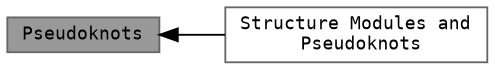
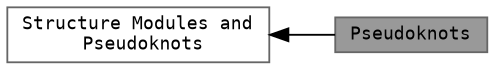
(202, 35) -> (312, 35)
